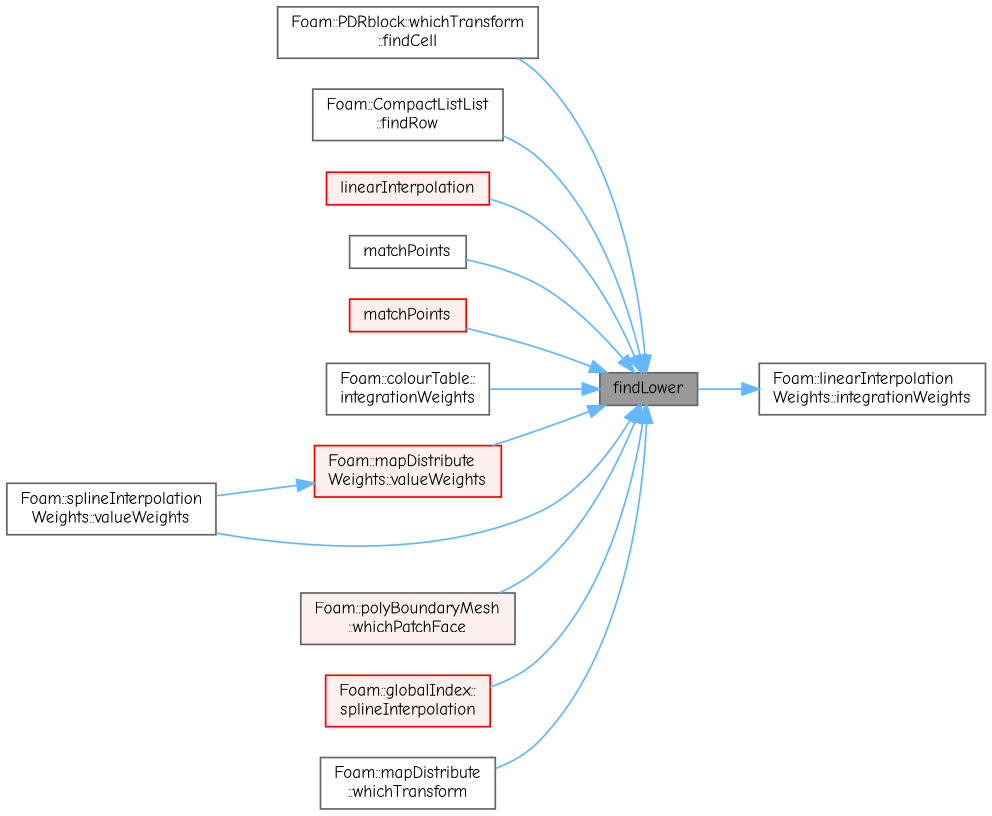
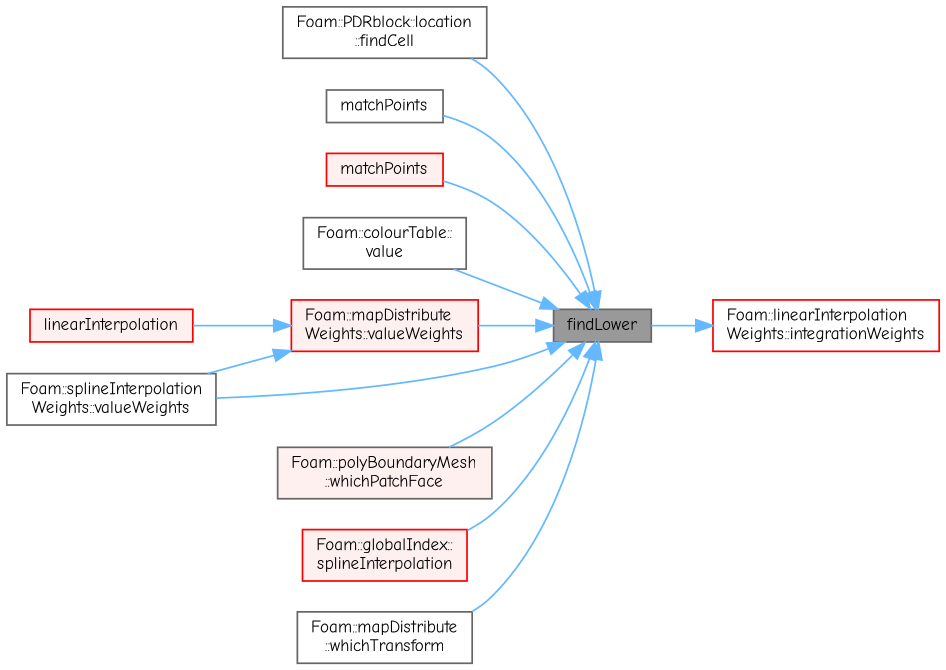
(408, 33) -> (385, 33)
(408, 115) -> none
(579, 261) -> (233, 326)
(408, 389) -> (385, 243)
(872, 389) -> (826, 326)
